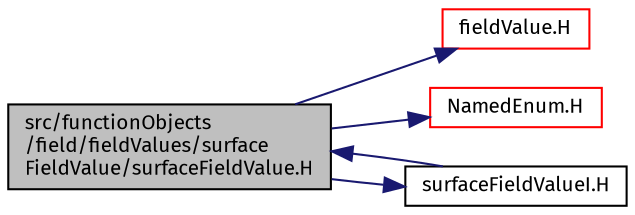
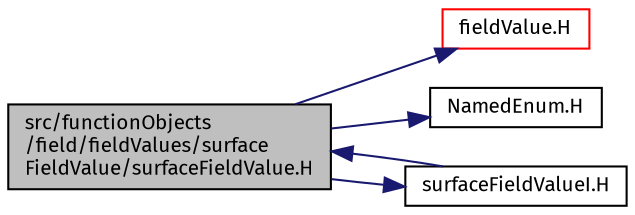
(516, 108) -> (516, 108)
